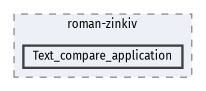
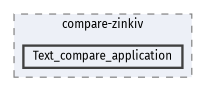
(103, 25) -> (103, 25)
